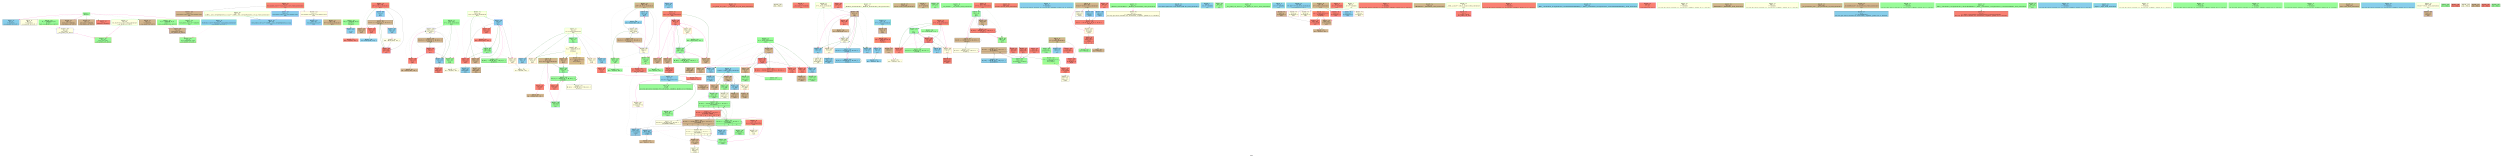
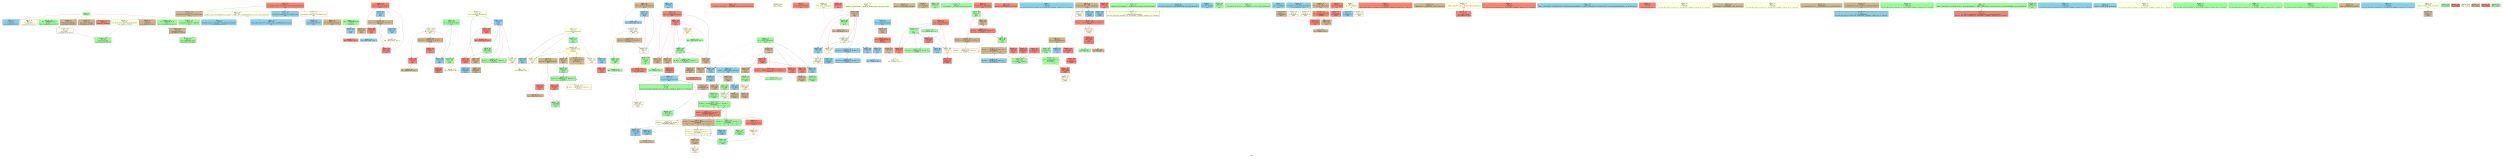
(844, 22) -> (844, 22)
